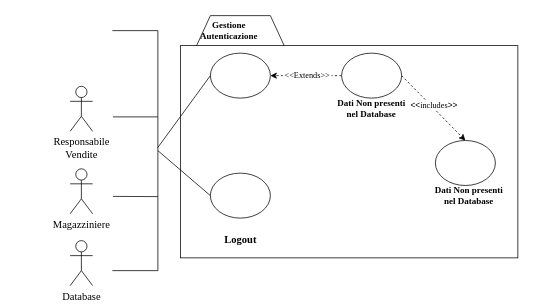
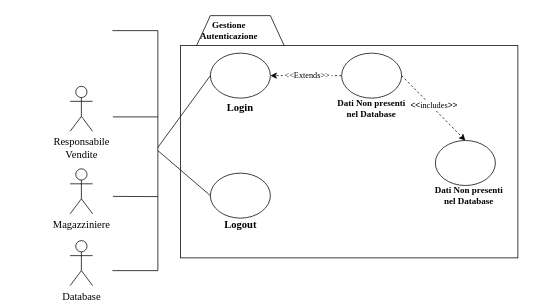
none -> (240, 109)
(240, 240) -> (240, 225)
